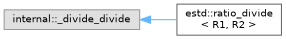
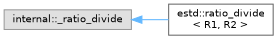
(72, 20) -> (68, 20)
